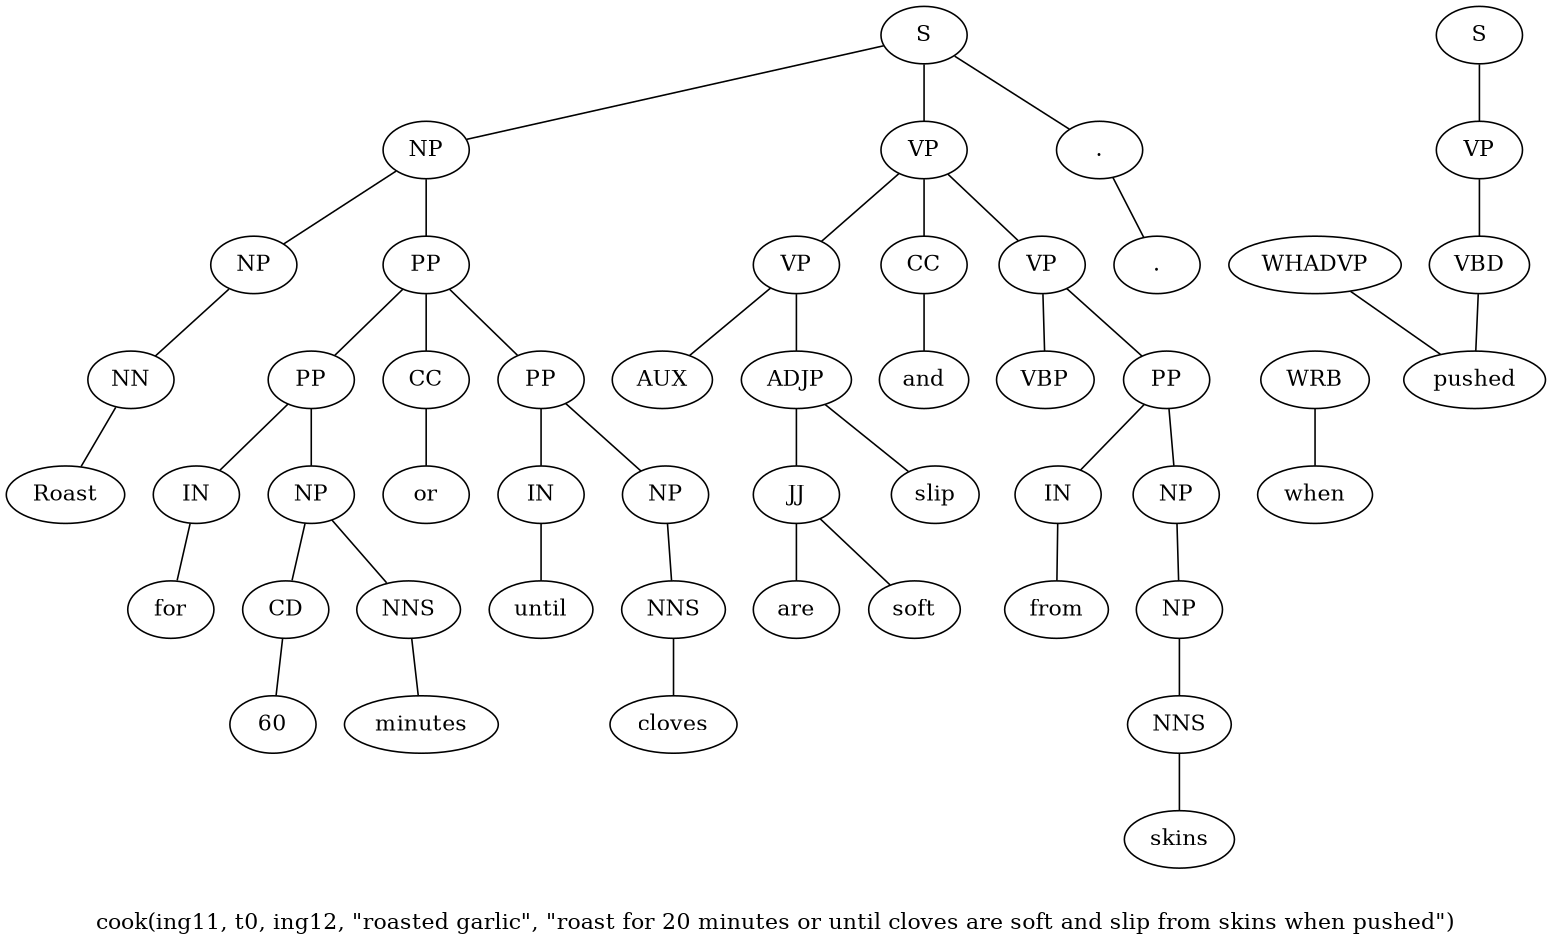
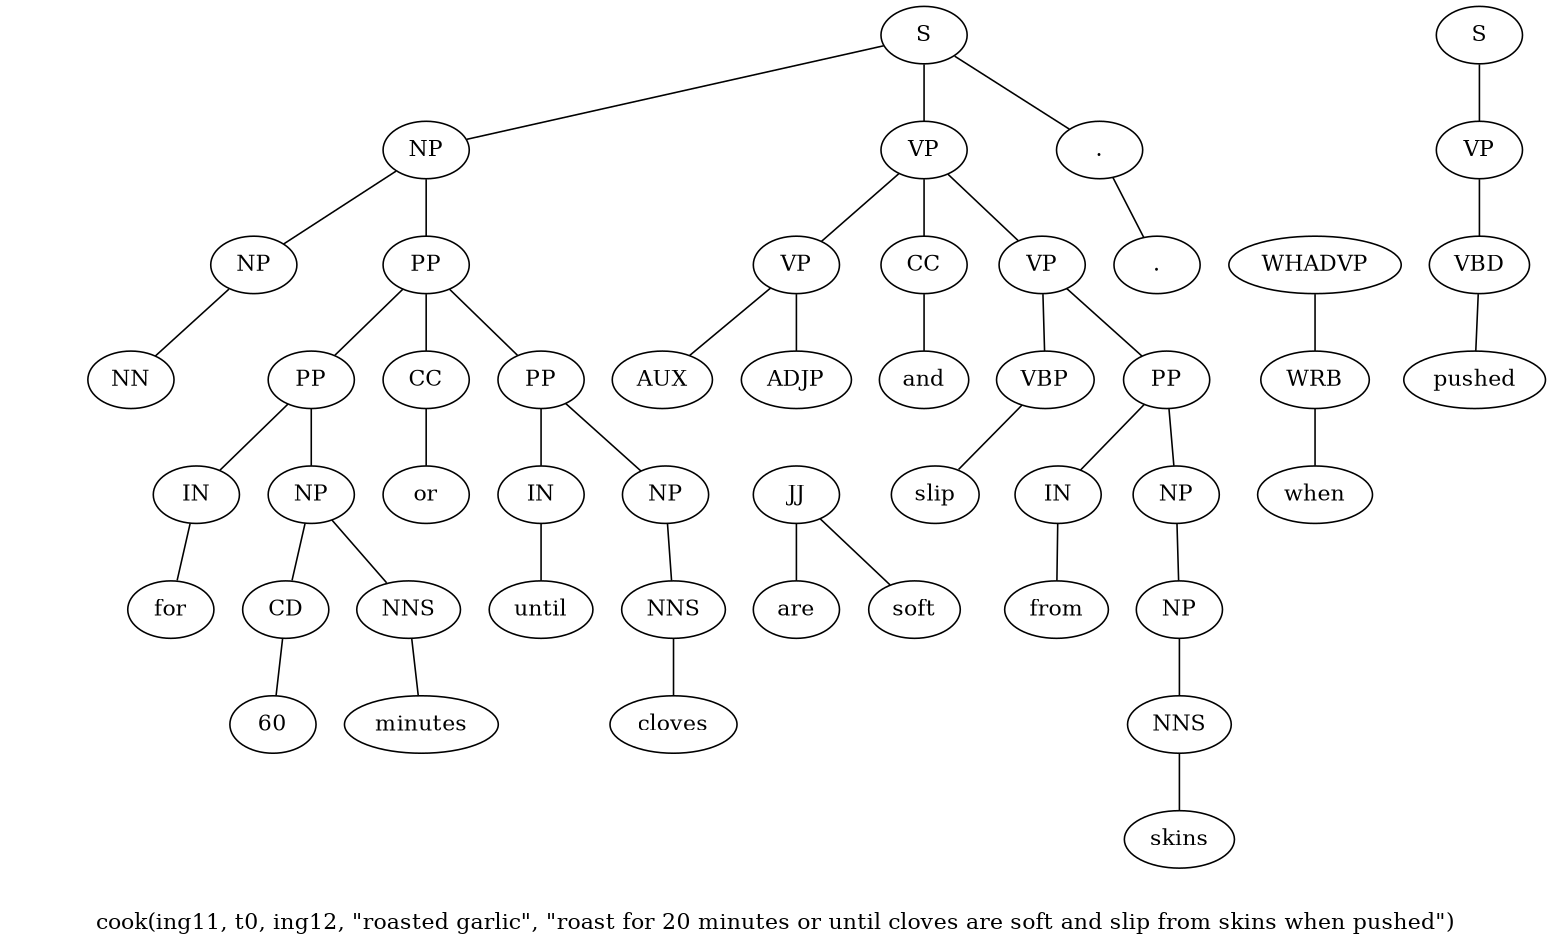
(1395, 323) -> (1315, 323)
(796, 437) -> none
(867, 438) -> (990, 437)
(66, 495) -> none
